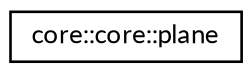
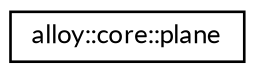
(126, 37) -> (127, 37)
